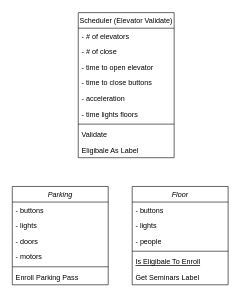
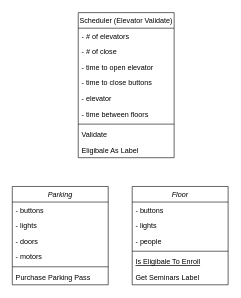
(107, 98) -> (100, 98)
(115, 114) -> (119, 114)
(49, 277) -> (55, 277)
